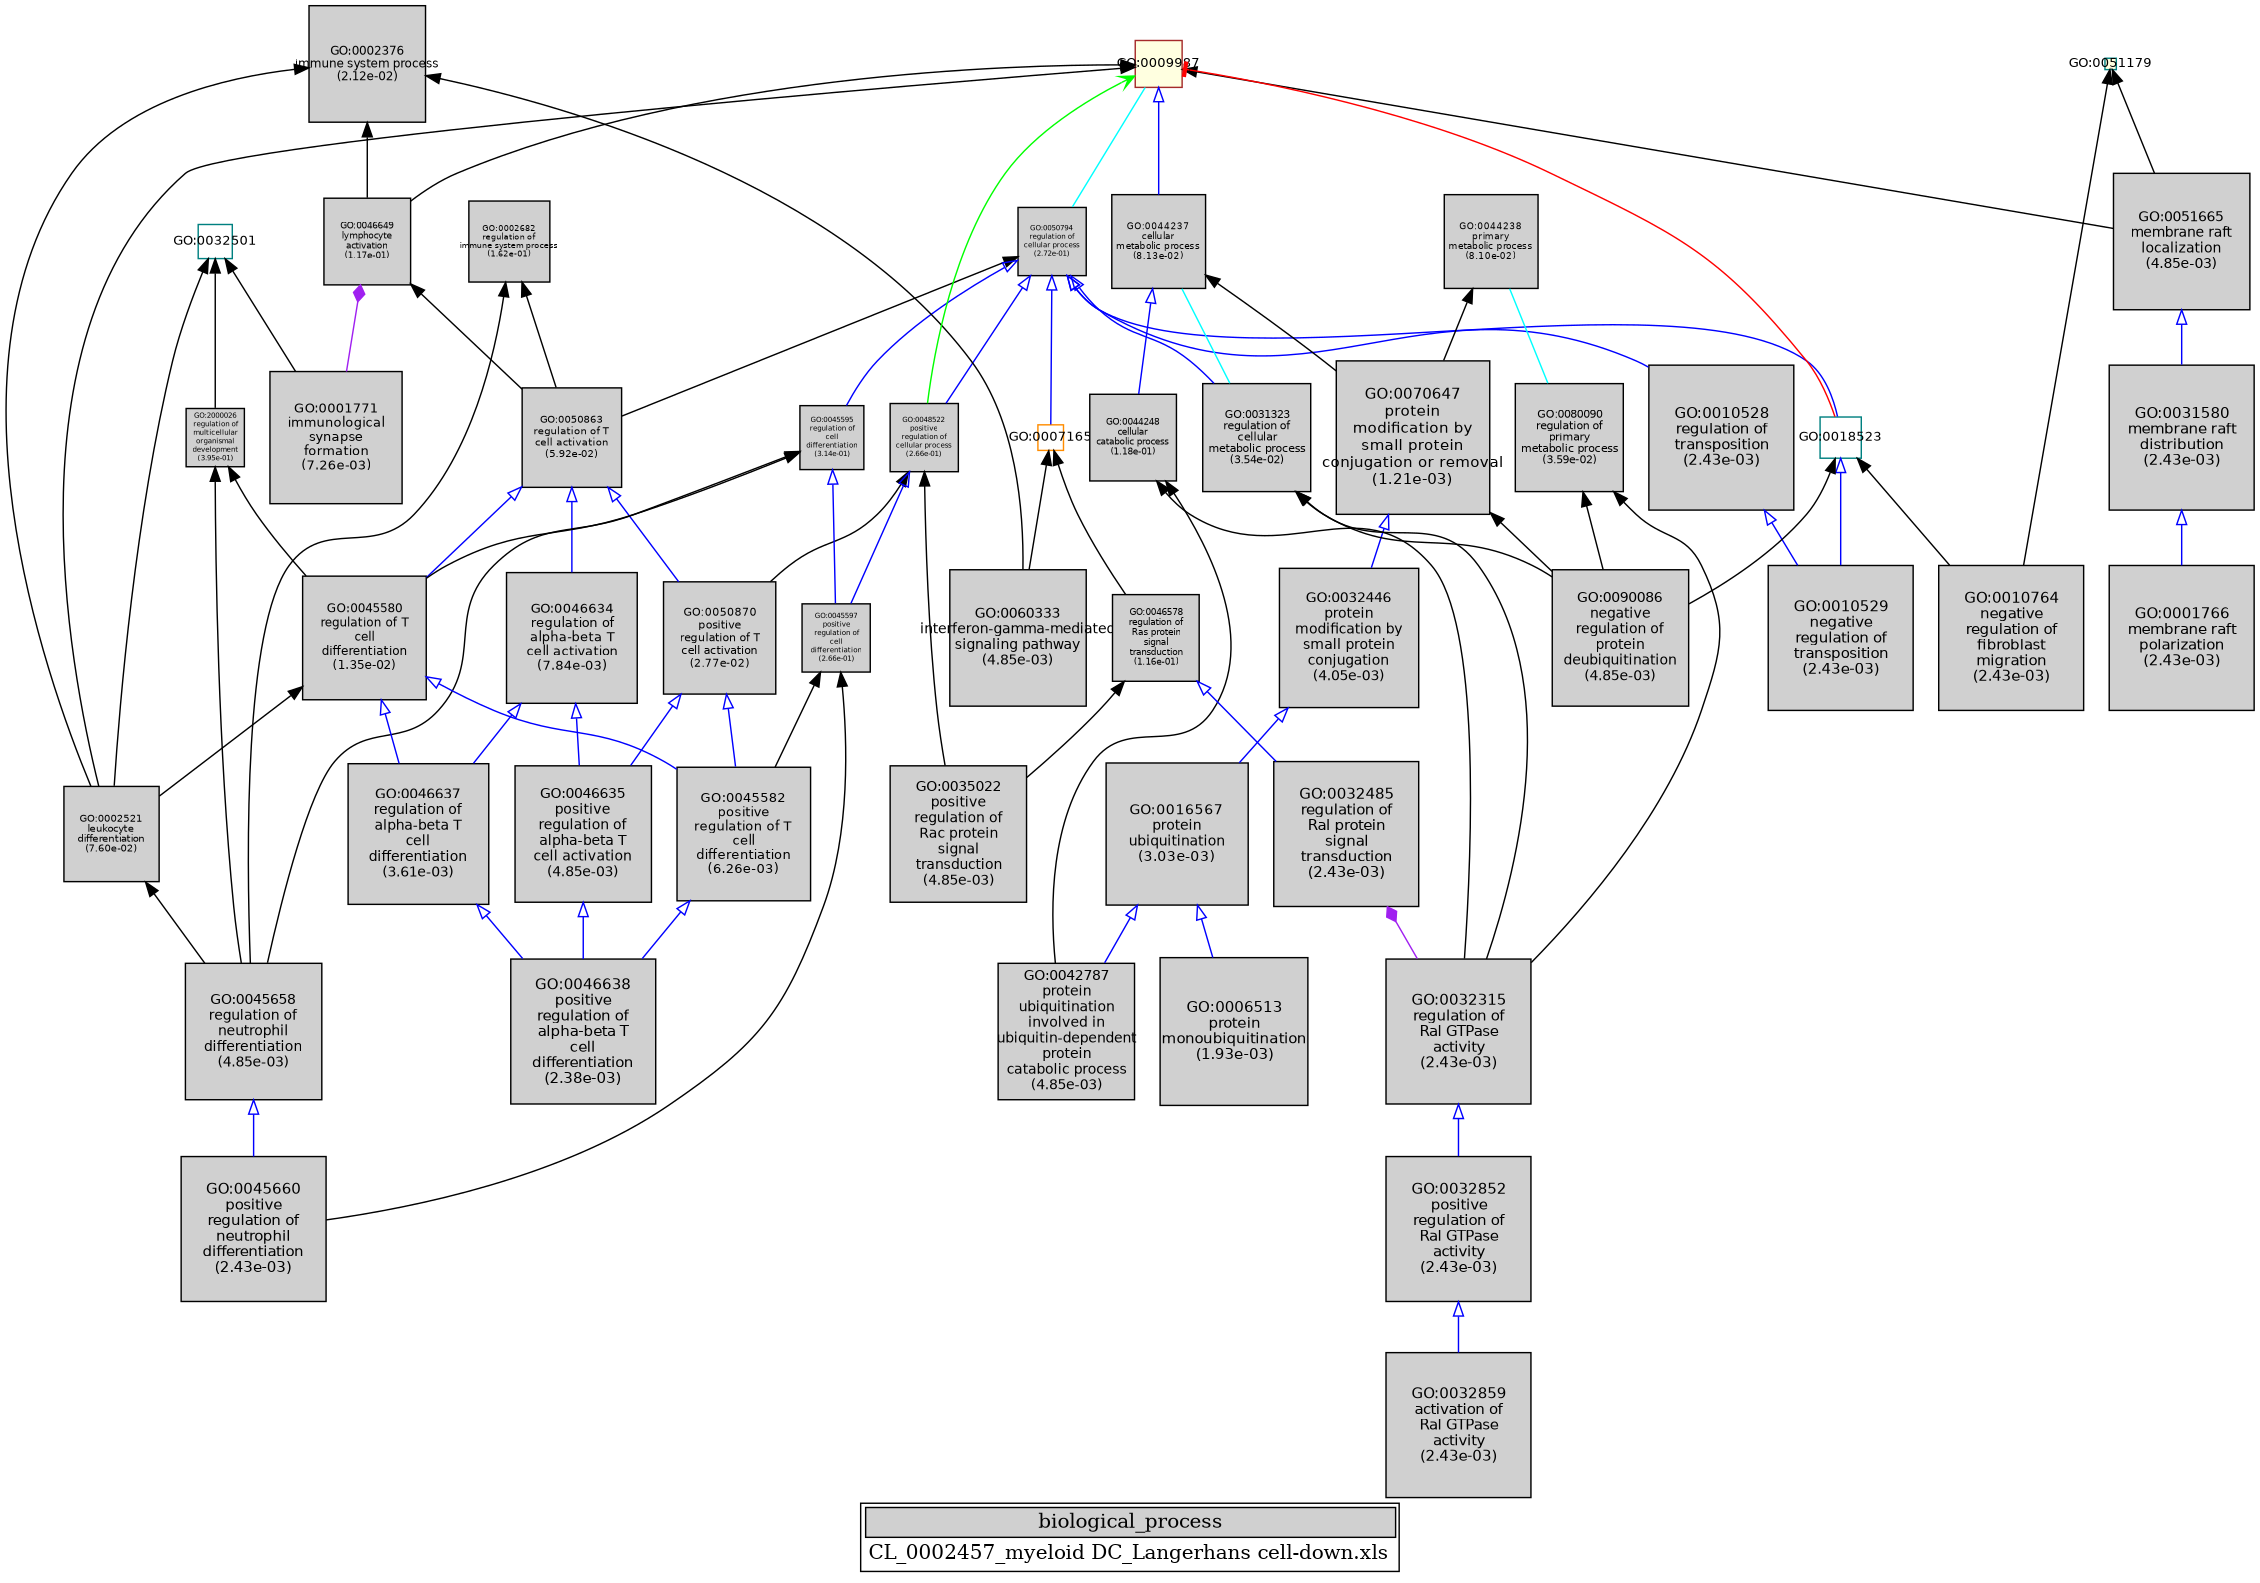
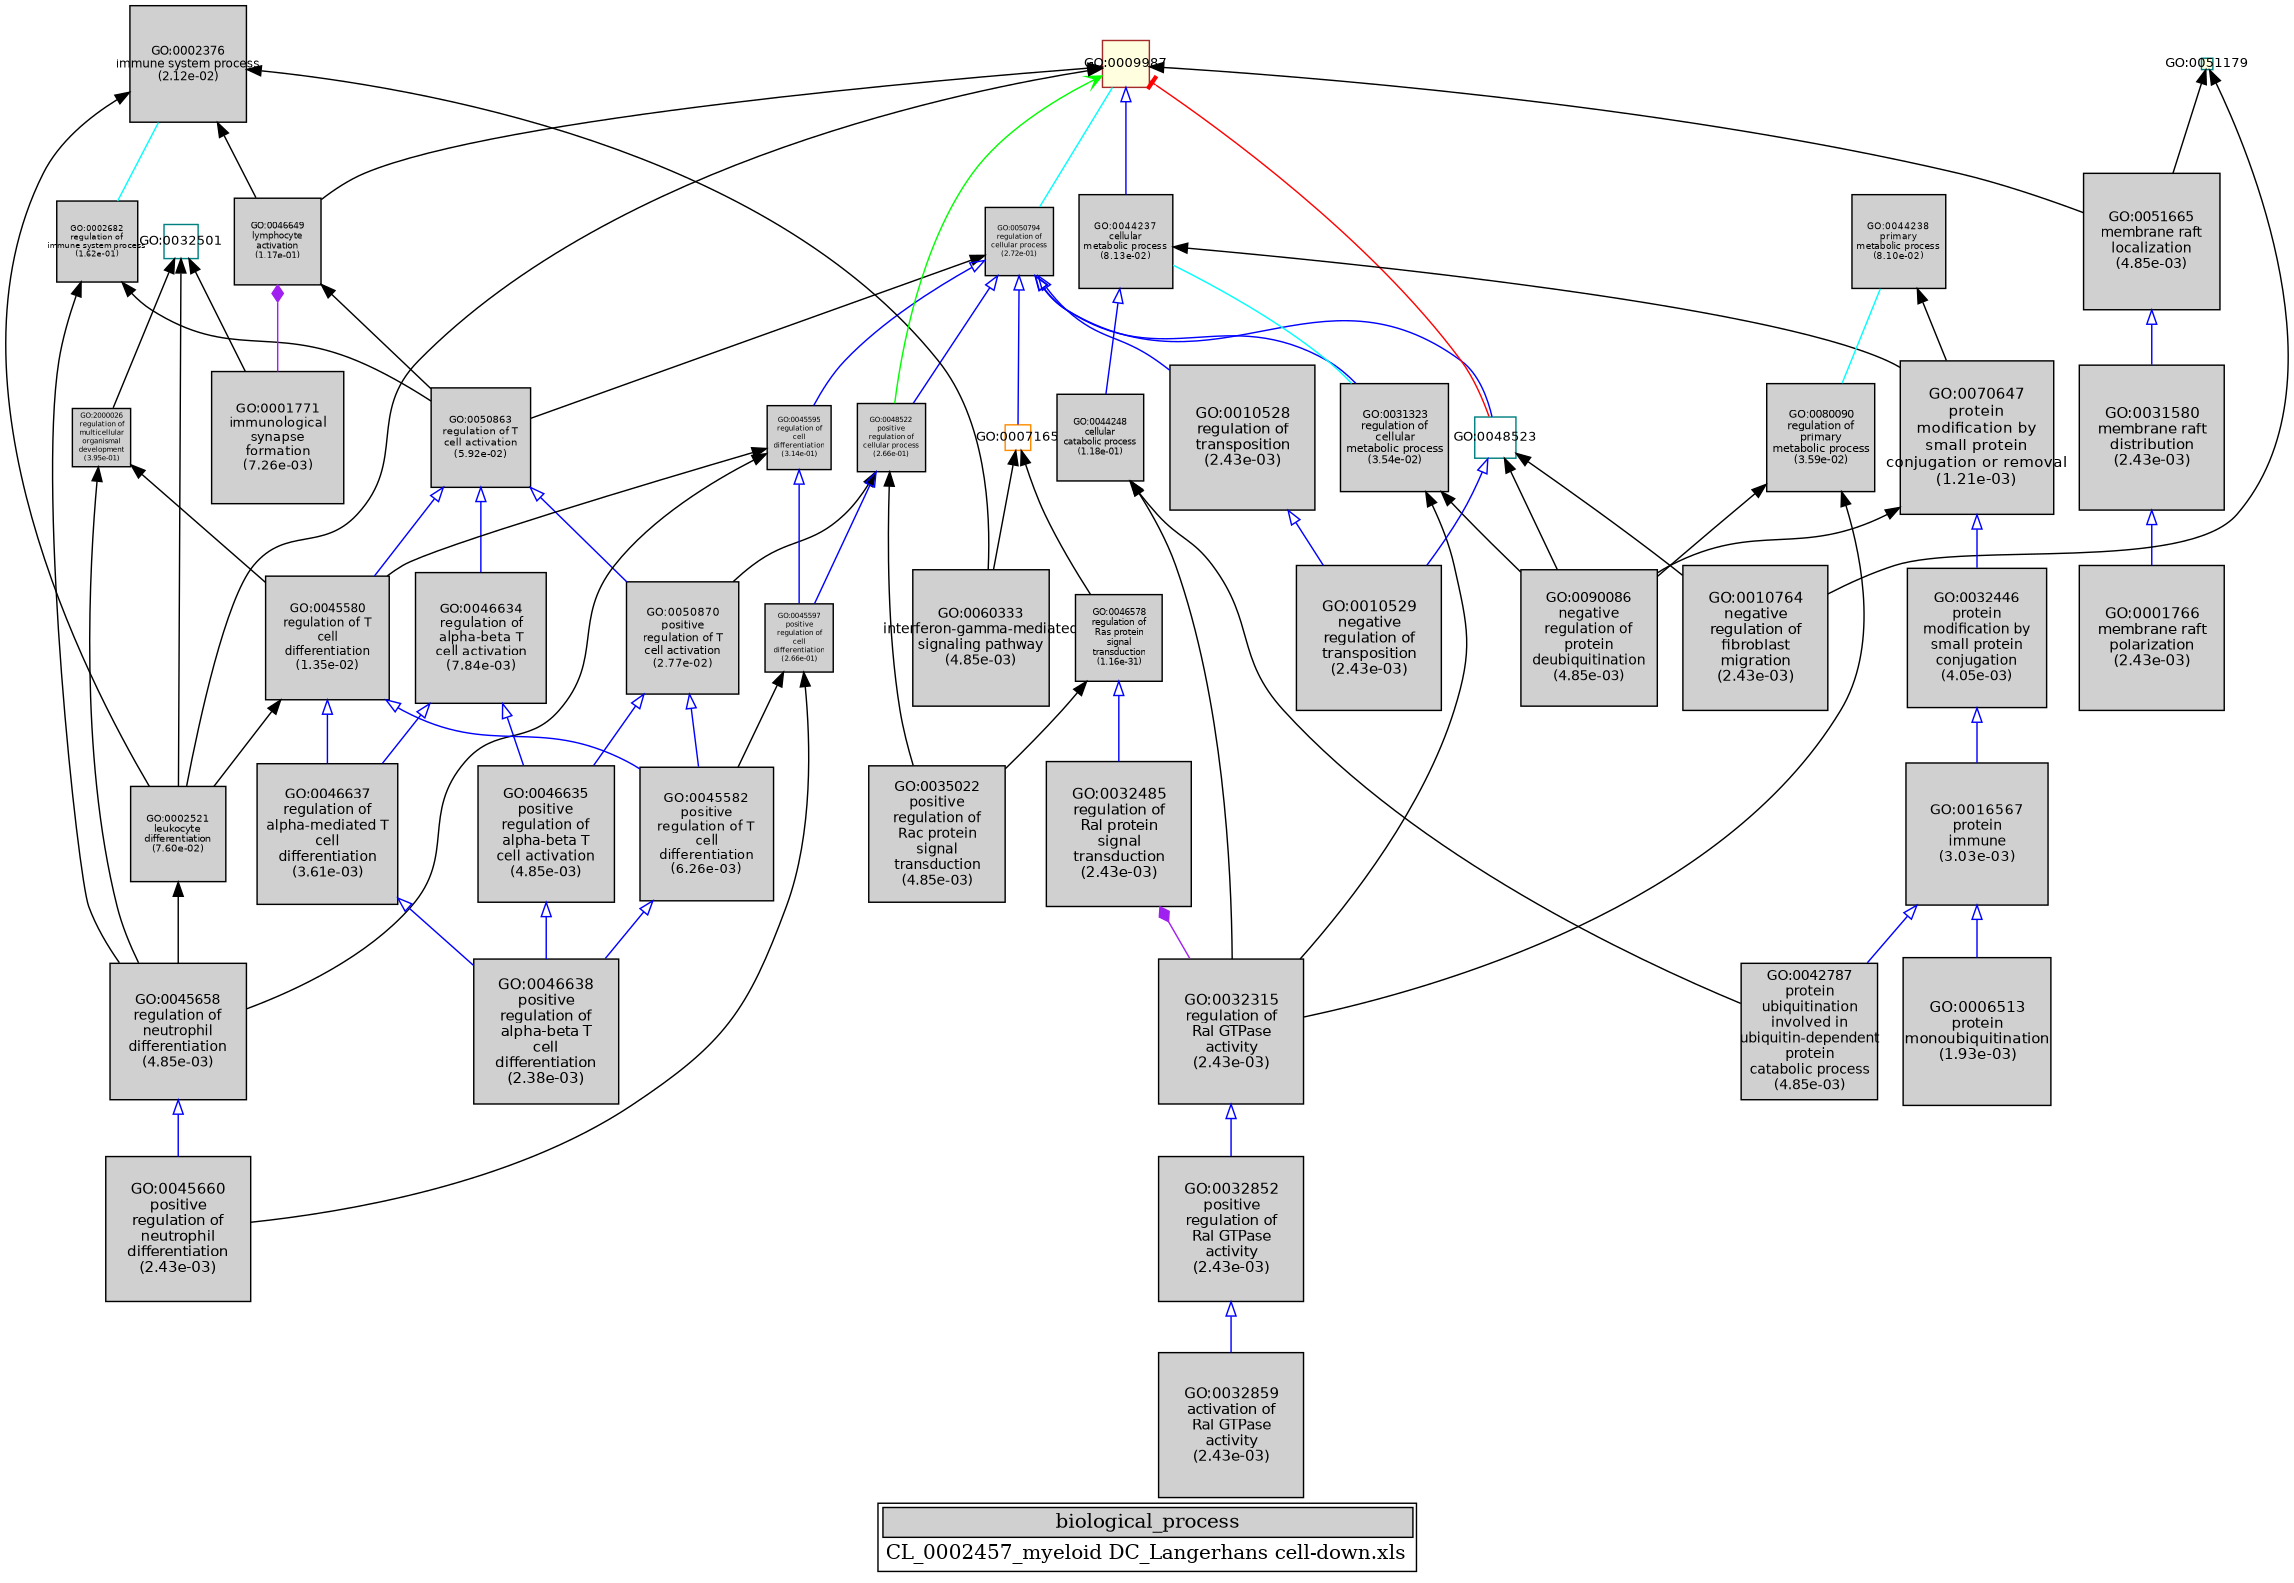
none -> (138, 162)
(1841, 438) -> (1495, 438)
(1157, 662) -> (1120, 662)
(418, 825) -> (328, 825)
(1177, 841) -> (1978, 841)
